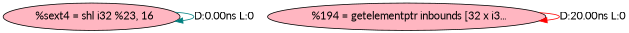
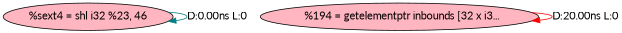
(92, 17) -> (88, 17)
